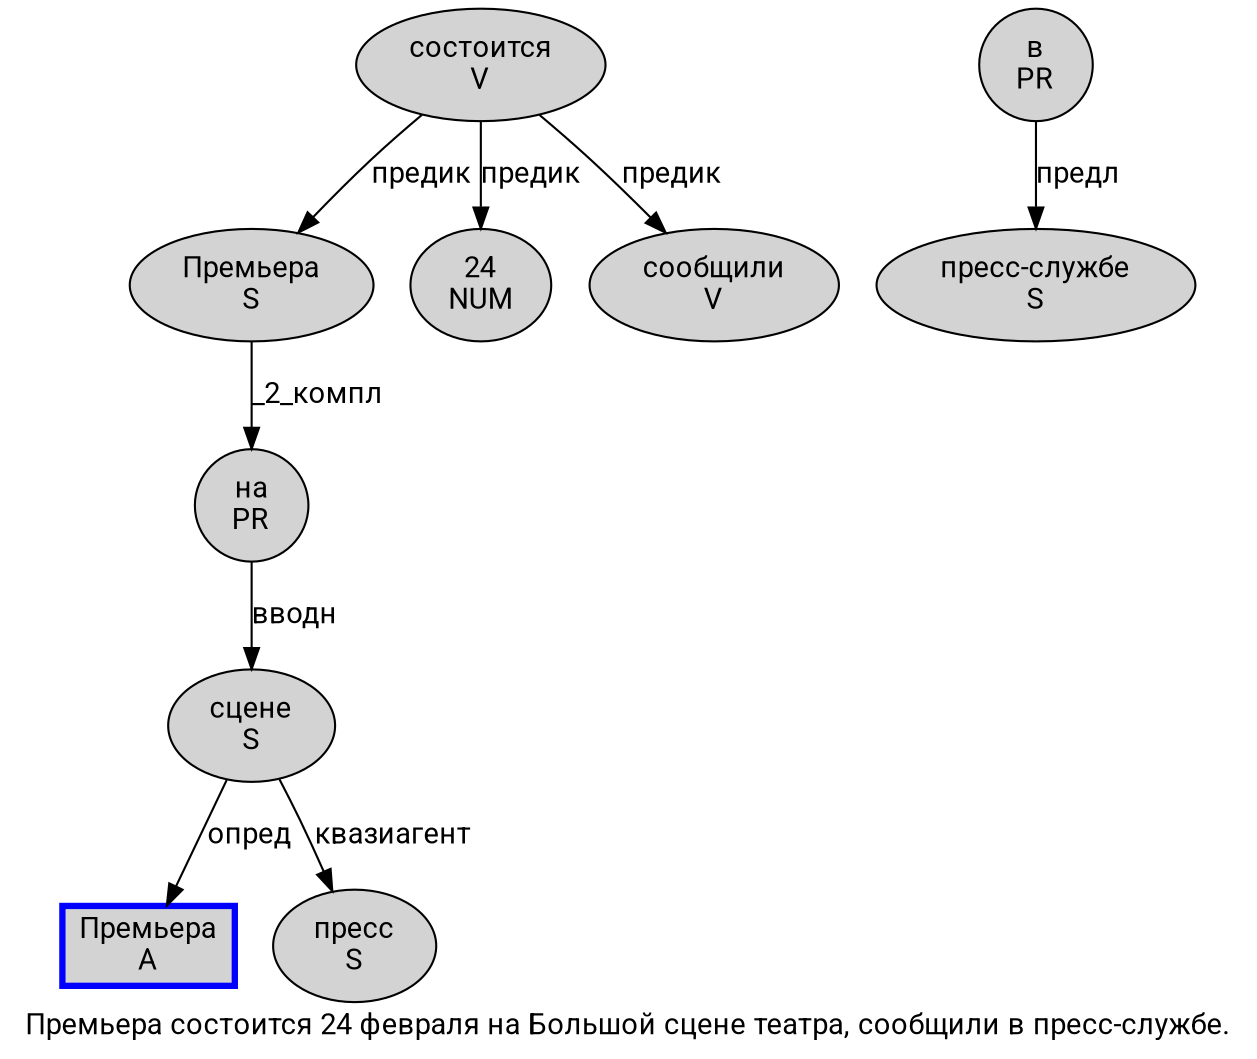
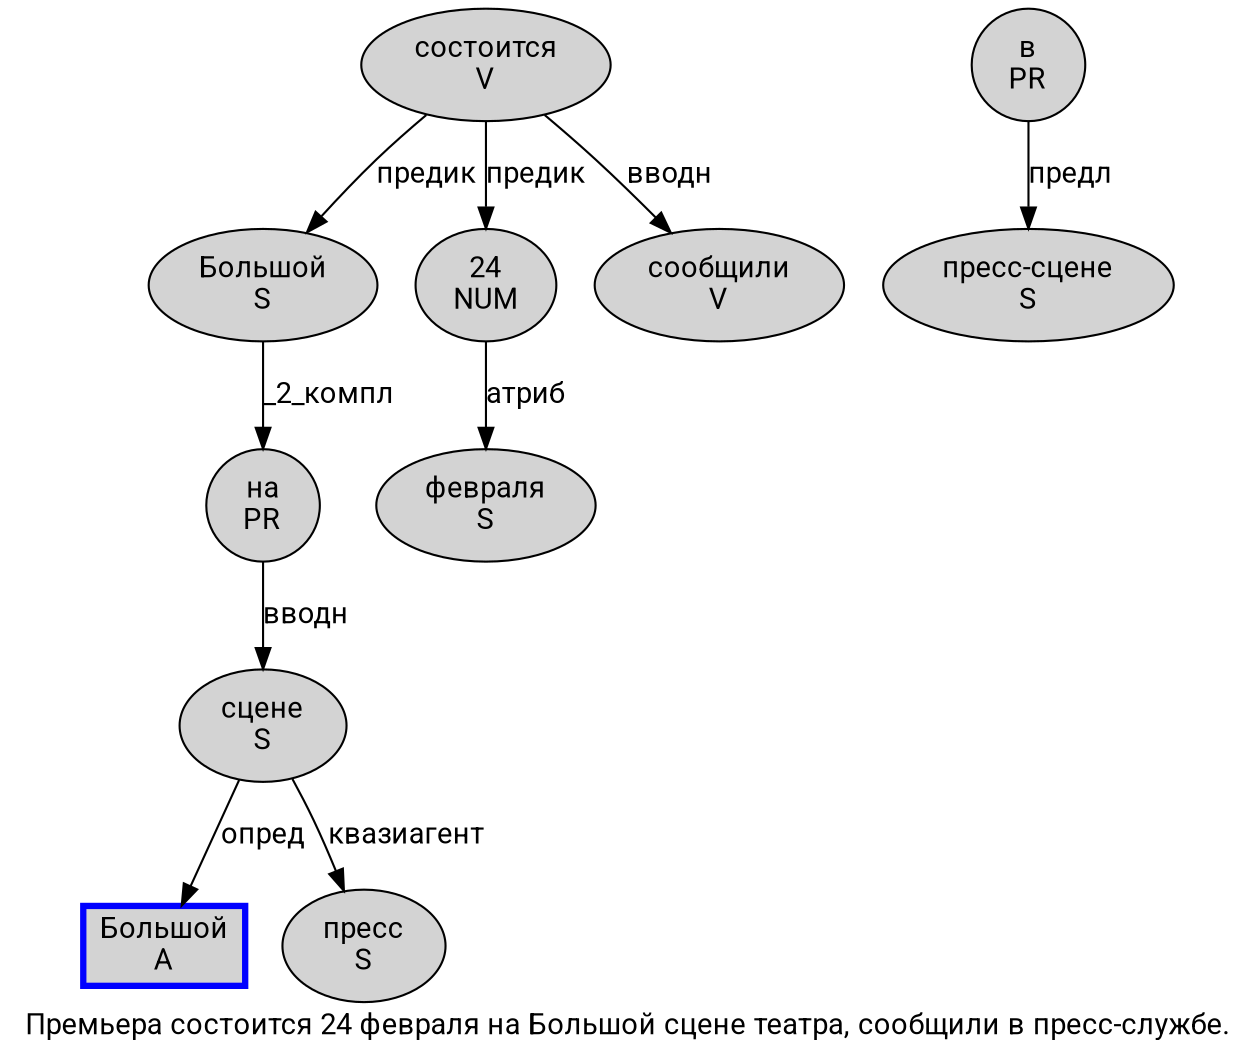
(672, 175) -> (670, 175)
(252, 285) -> (263, 285)
(1036, 285) -> (1028, 285)
none -> (486, 505)
(149, 946) -> (164, 946)
